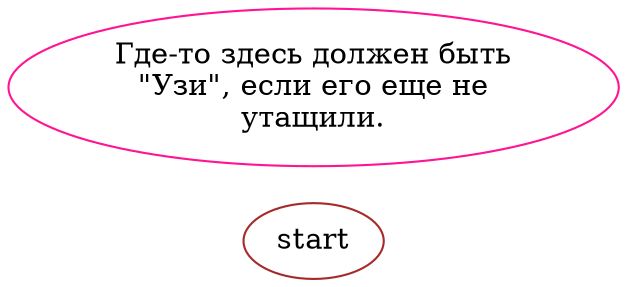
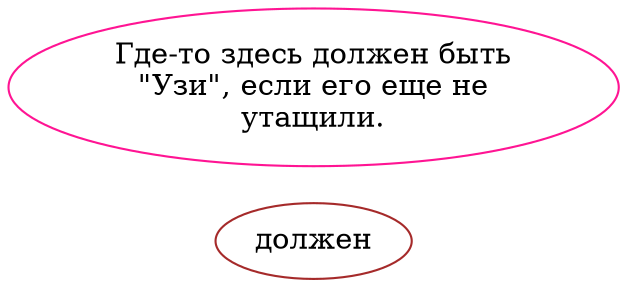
(314, 241) -> (314, 241)
